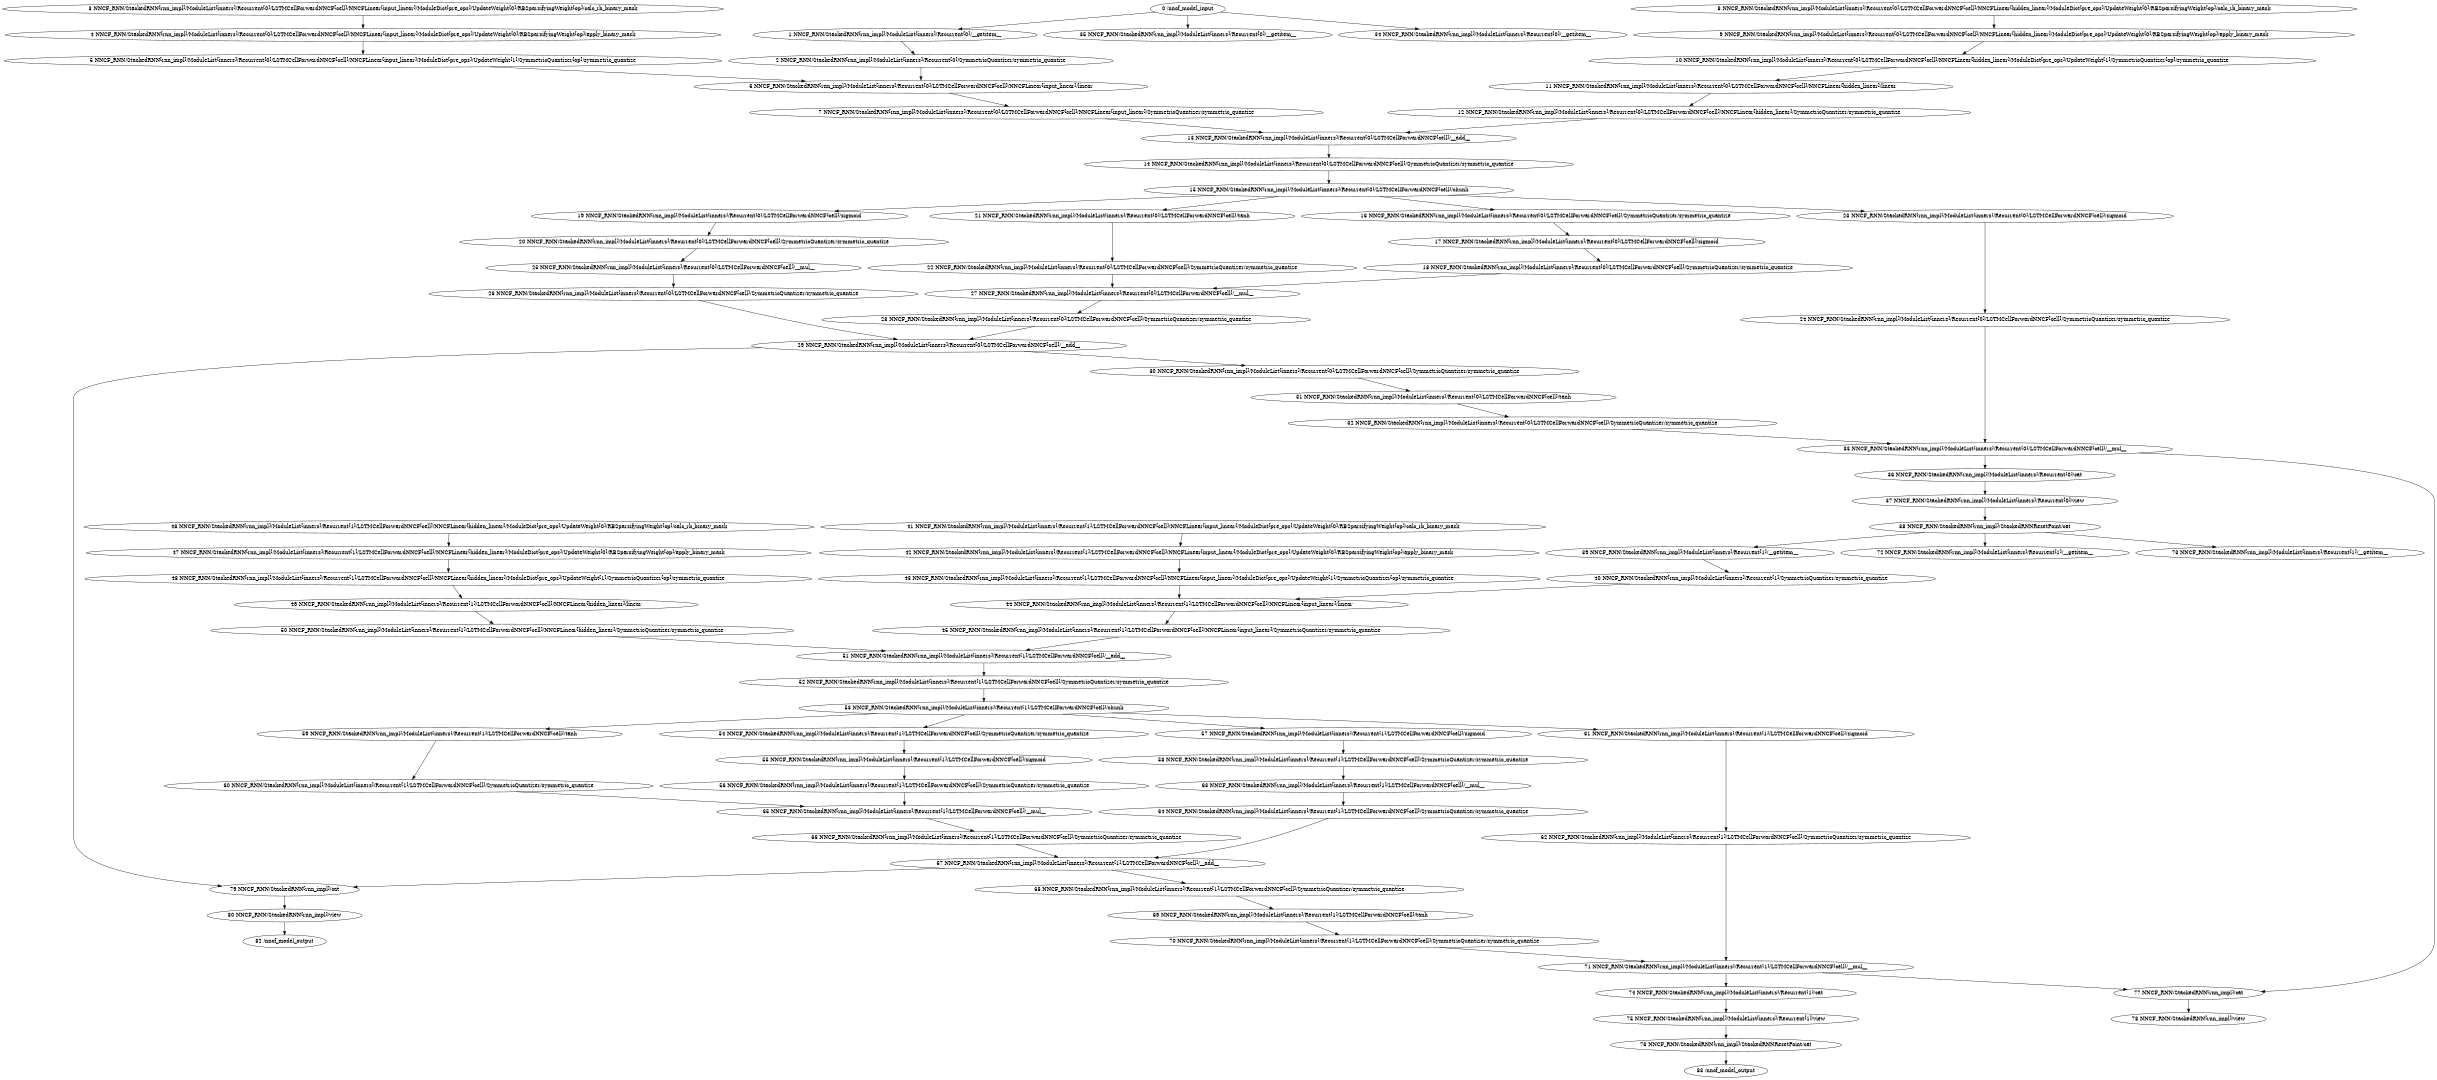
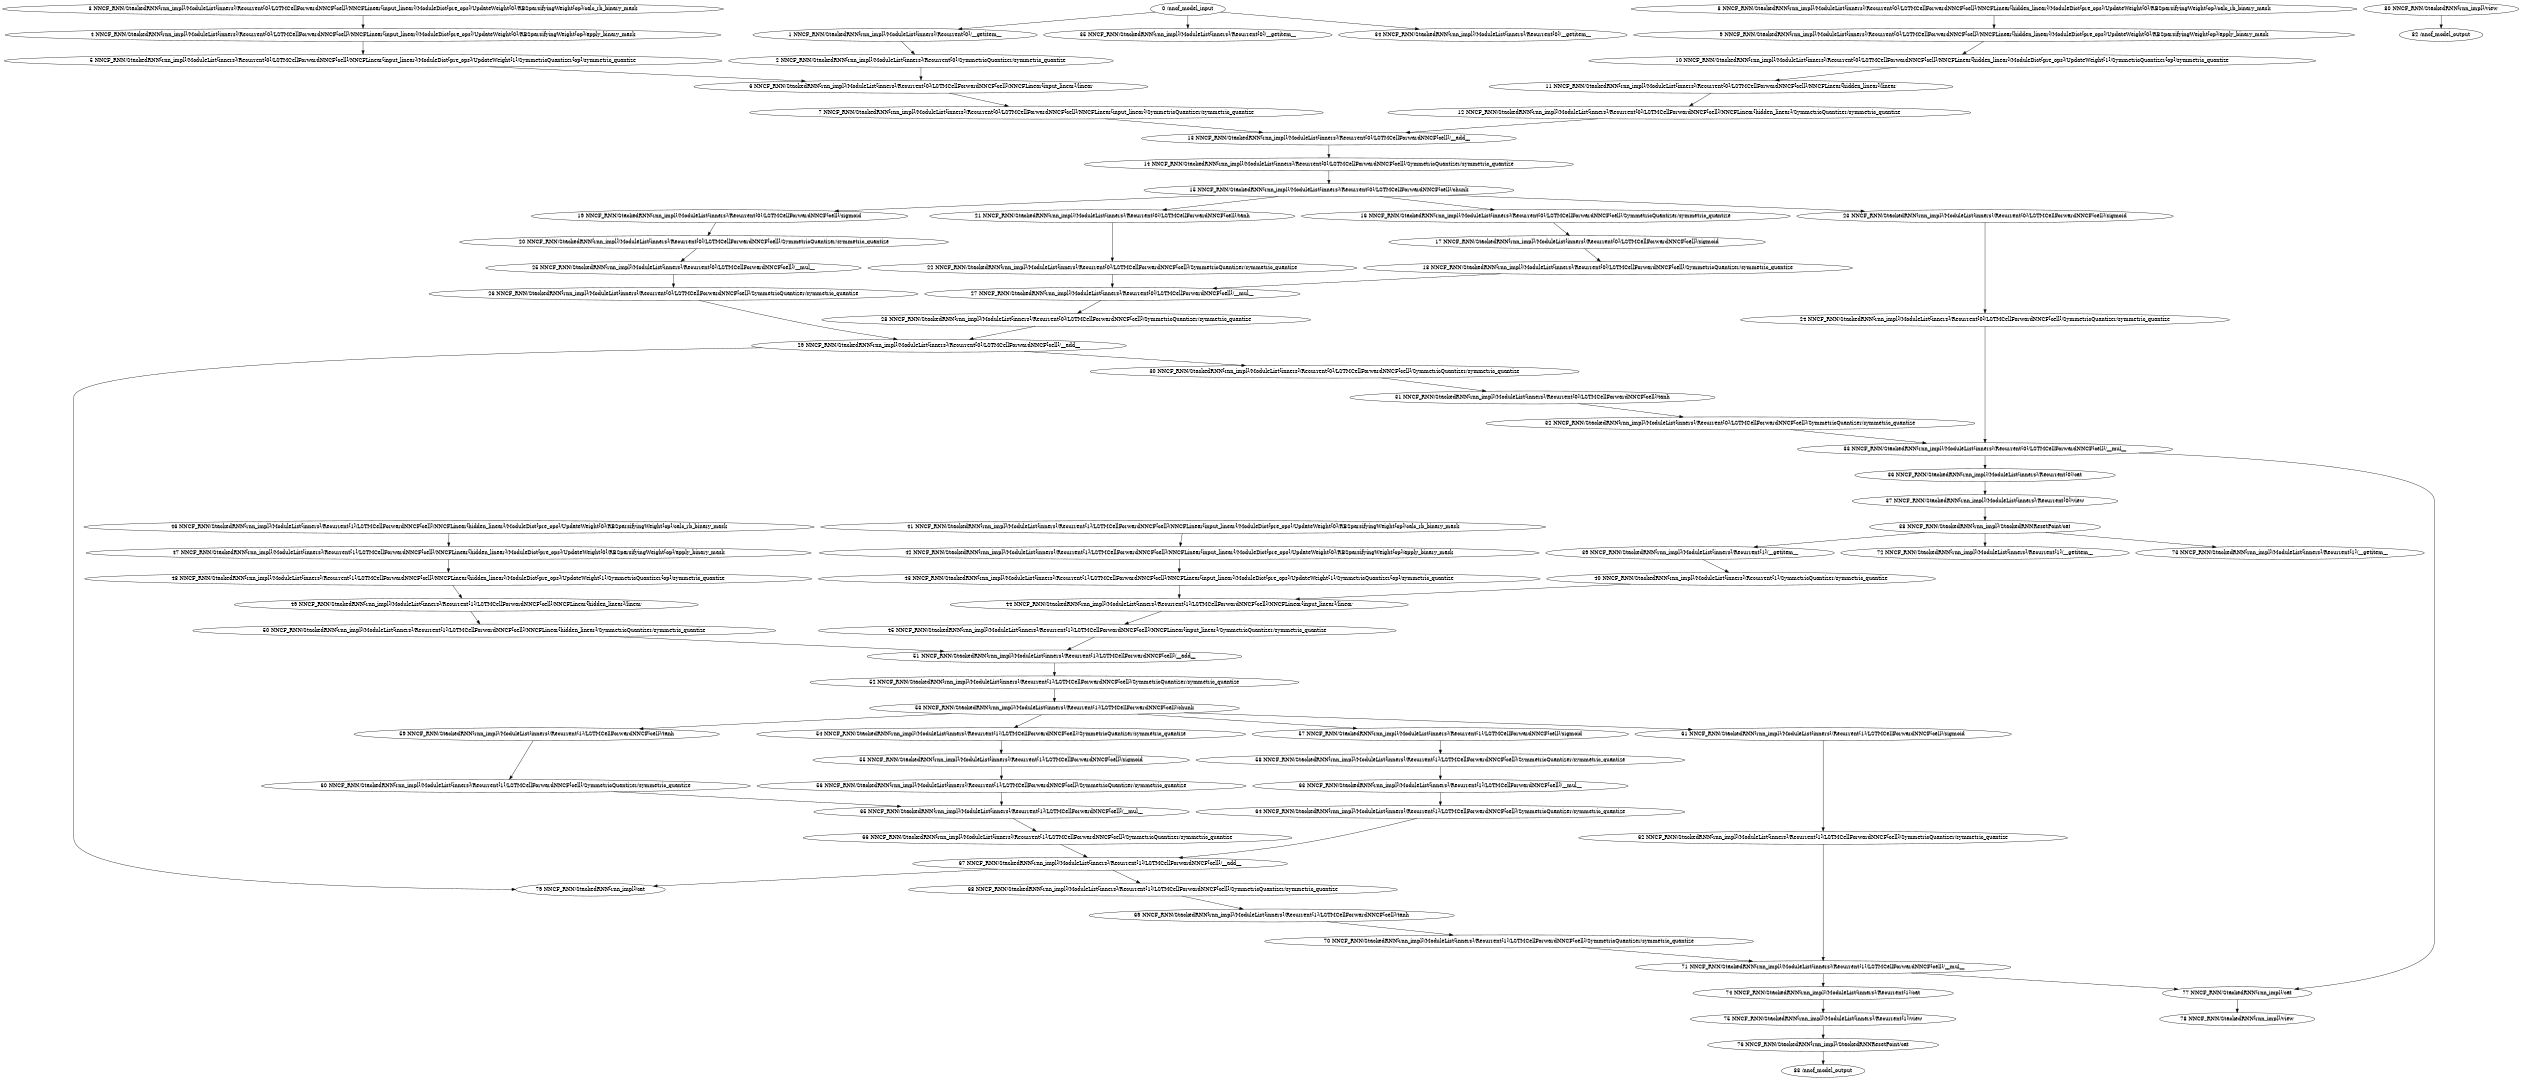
(285, 901) -> none
